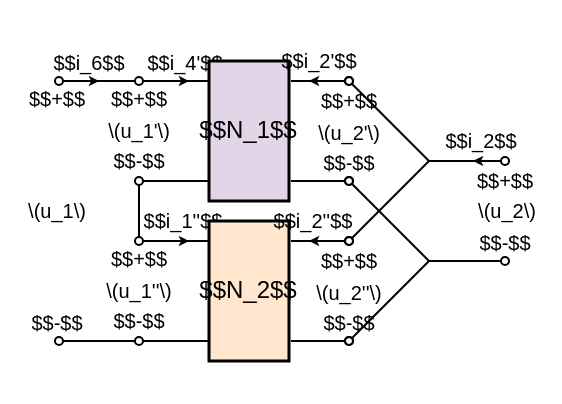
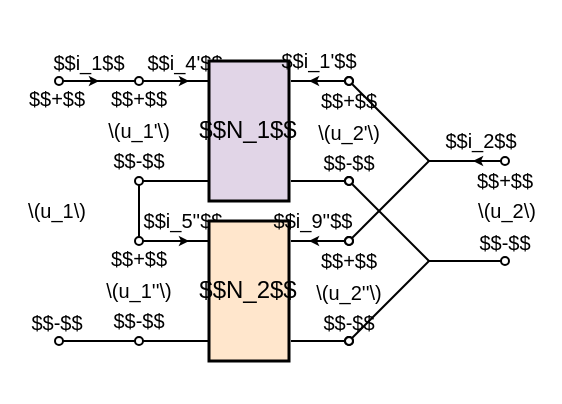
(320, 61) -> (320, 61)
(90, 63) -> (90, 63)
(184, 221) -> (184, 221)
(314, 221) -> (314, 221)
